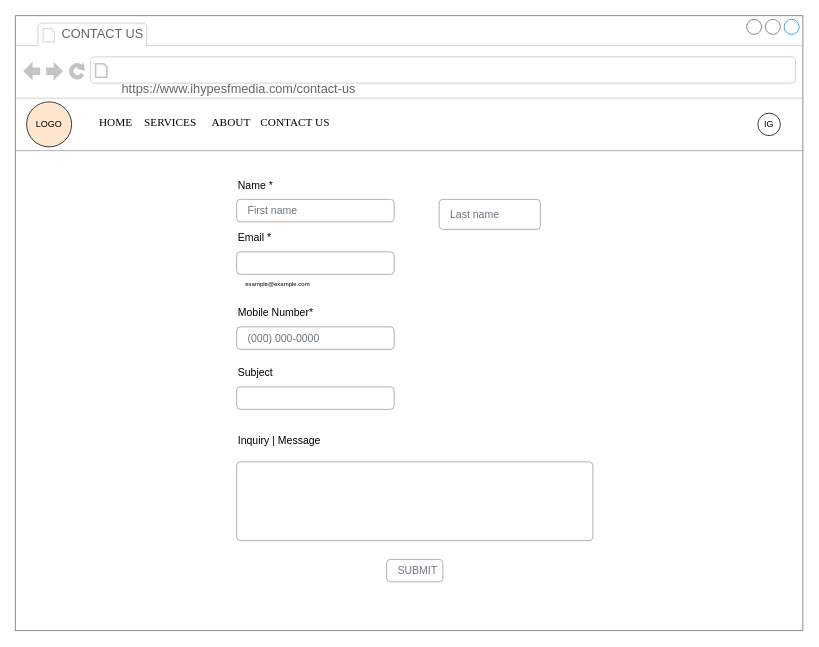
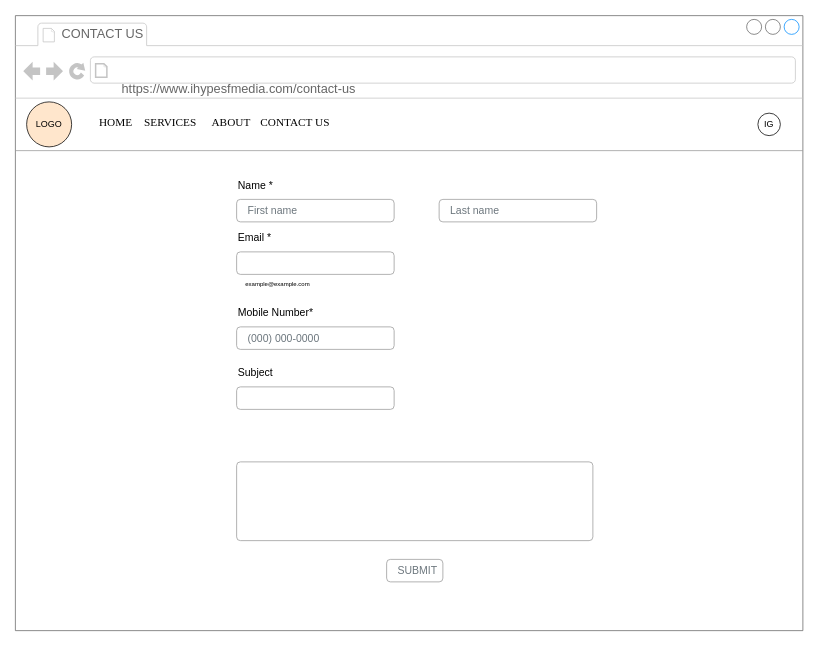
(490, 214) -> (518, 210)
(334, 439) -> none
